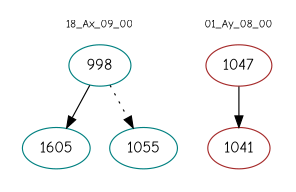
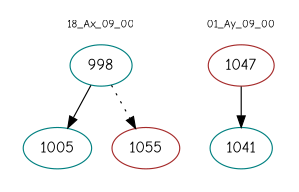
(239, 25) -> (241, 25)
(56, 148) -> (57, 148)
(144, 148) -> (146, 148)
(239, 148) -> (241, 148)
